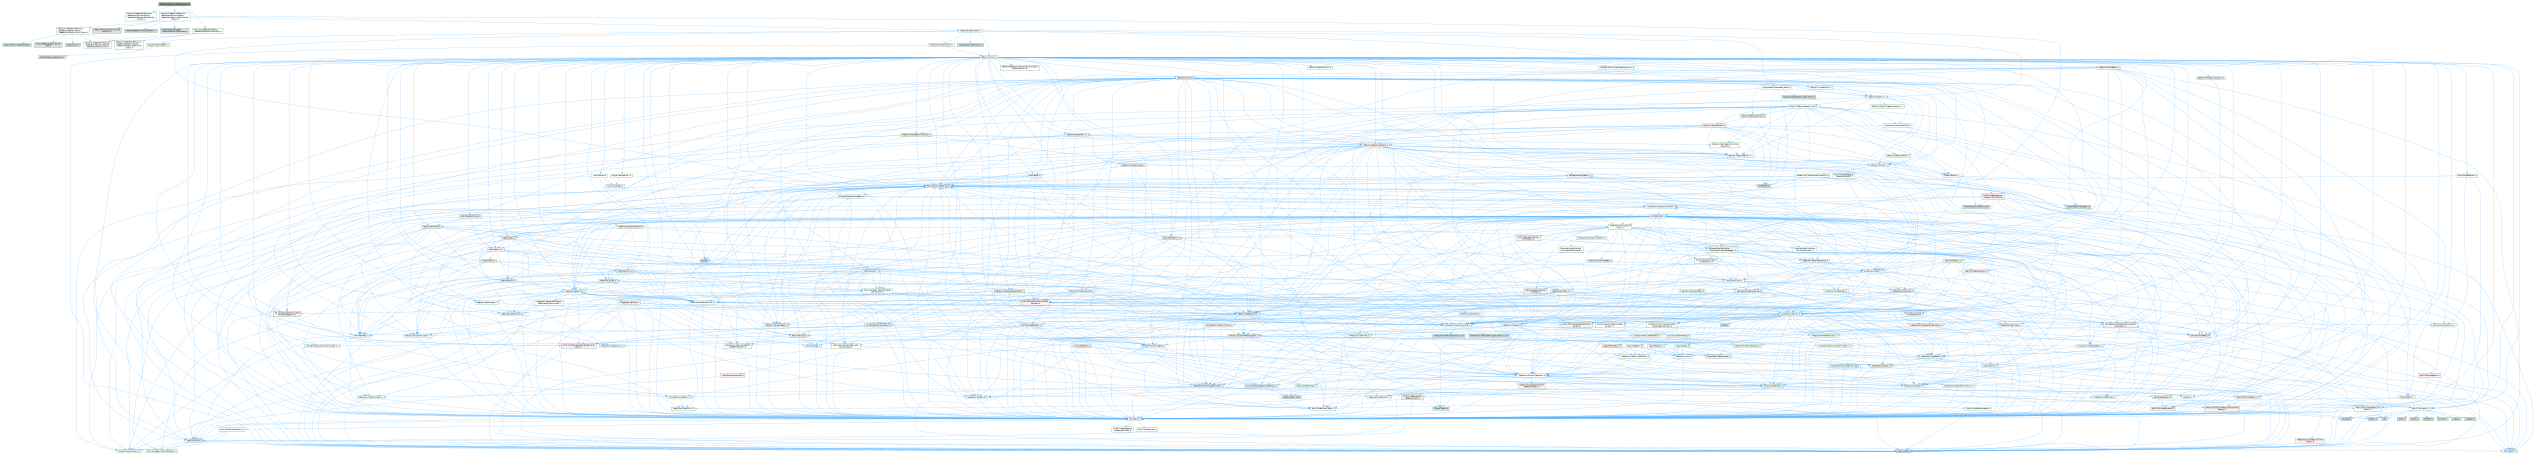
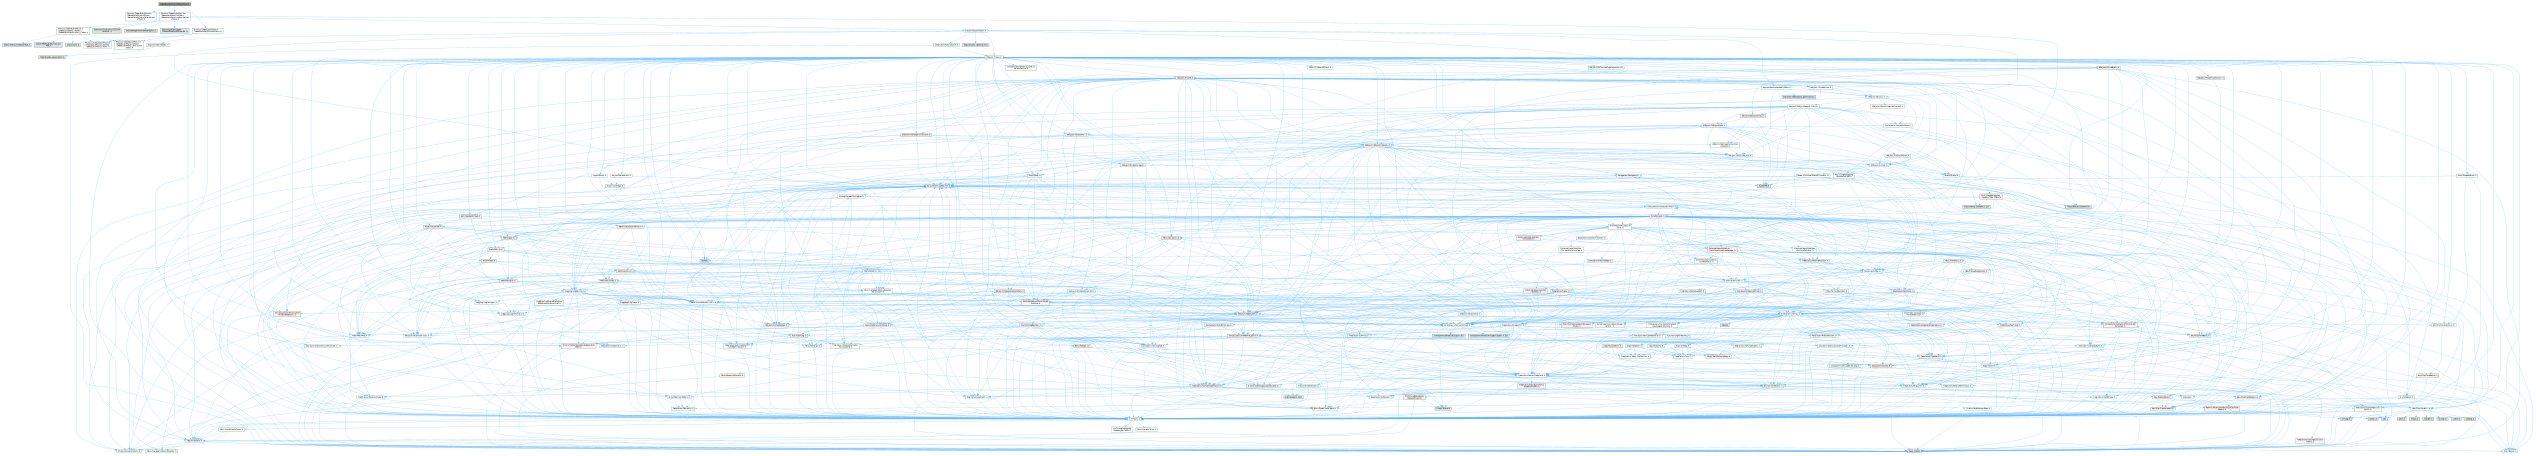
(1020, 68) -> (1021, 68)
